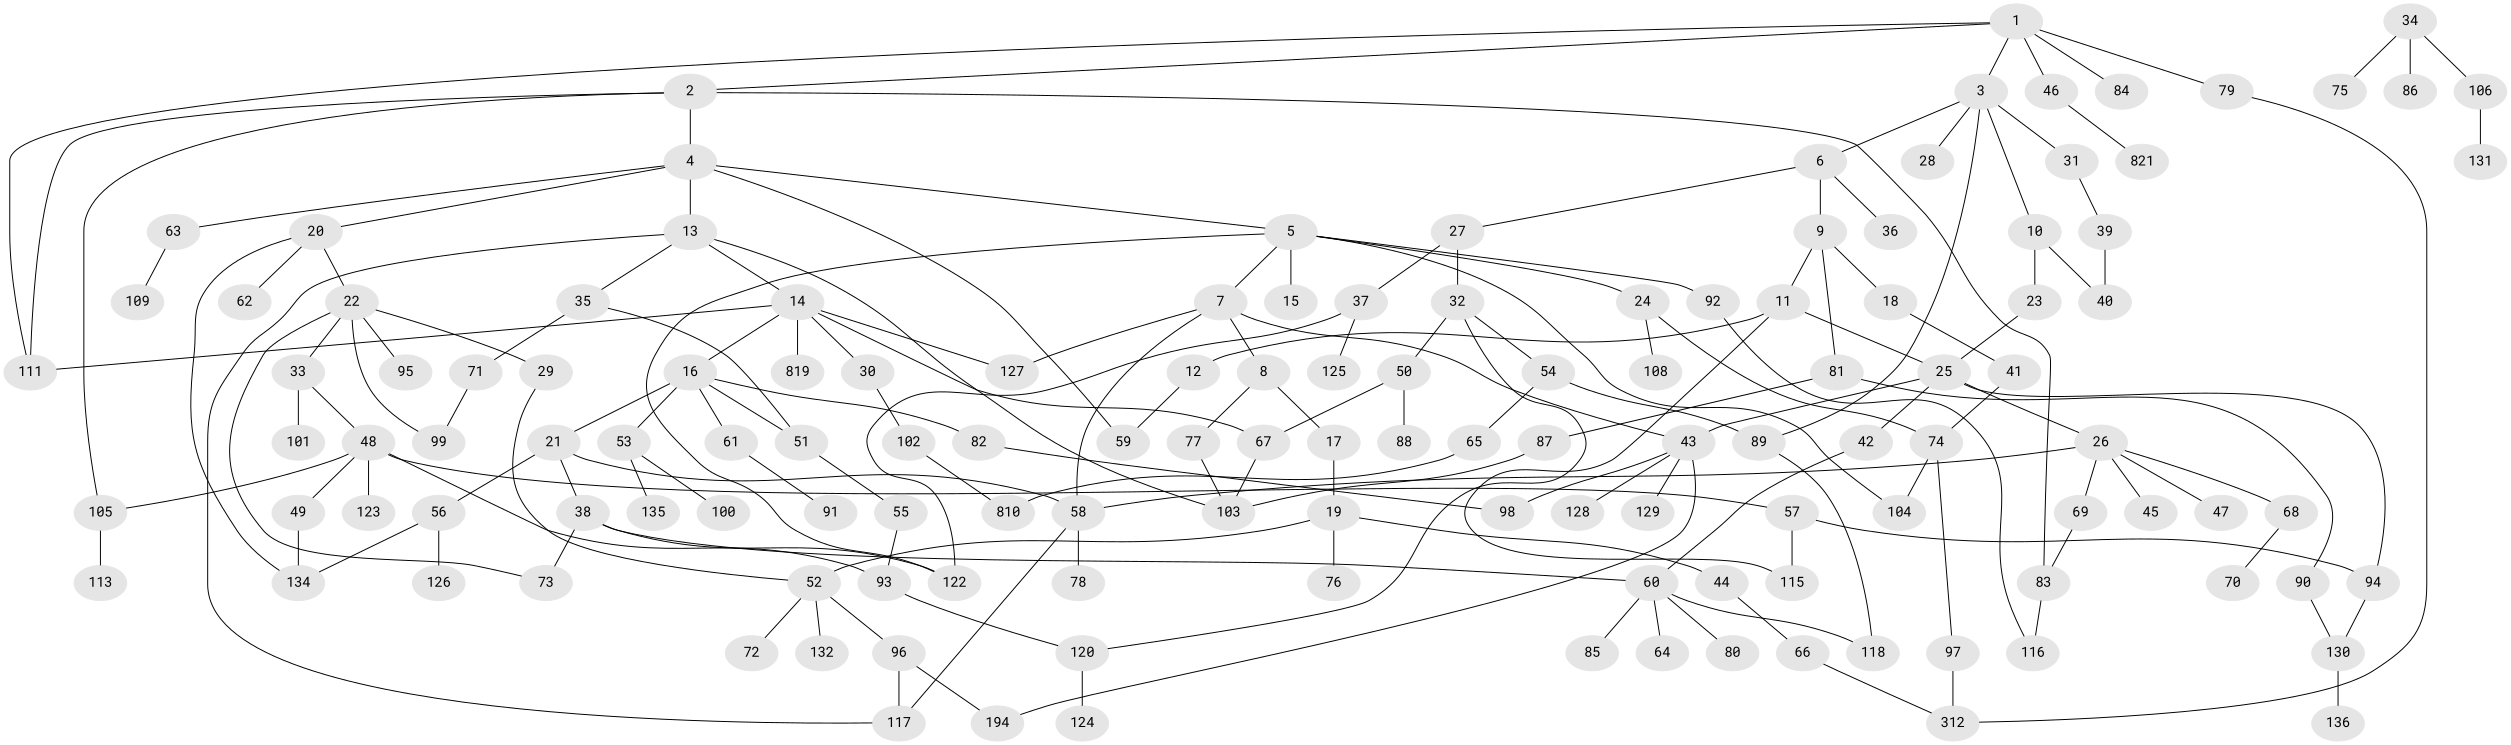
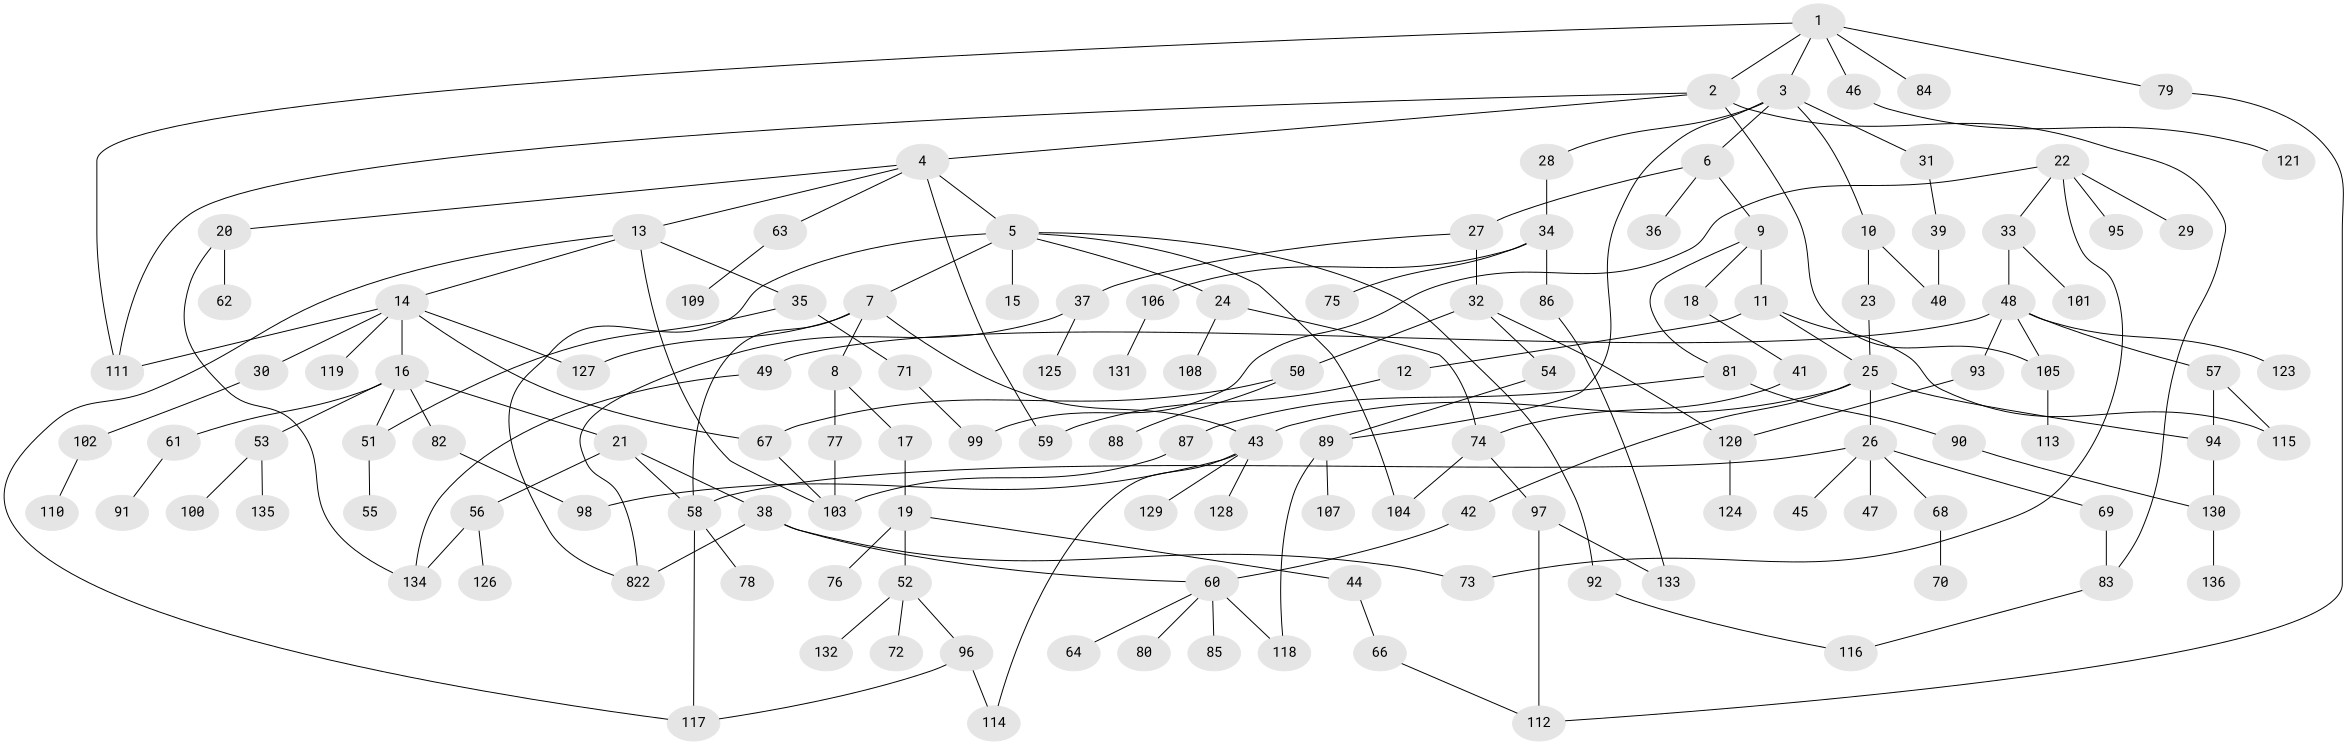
(2142, 162) -> (2289, 162)
none -> (1547, 196)
(334, 267) -> none
(798, 372) -> (332, 372)
(1474, 443) -> none
(1008, 513) -> (52, 513)
none -> (1328, 513)
(893, 548) -> none
(589, 549) -> none
(955, 583) -> (638, 583)
none -> (1669, 583)
(997, 723) -> (994, 723)
(1953, 723) -> (1539, 723)
